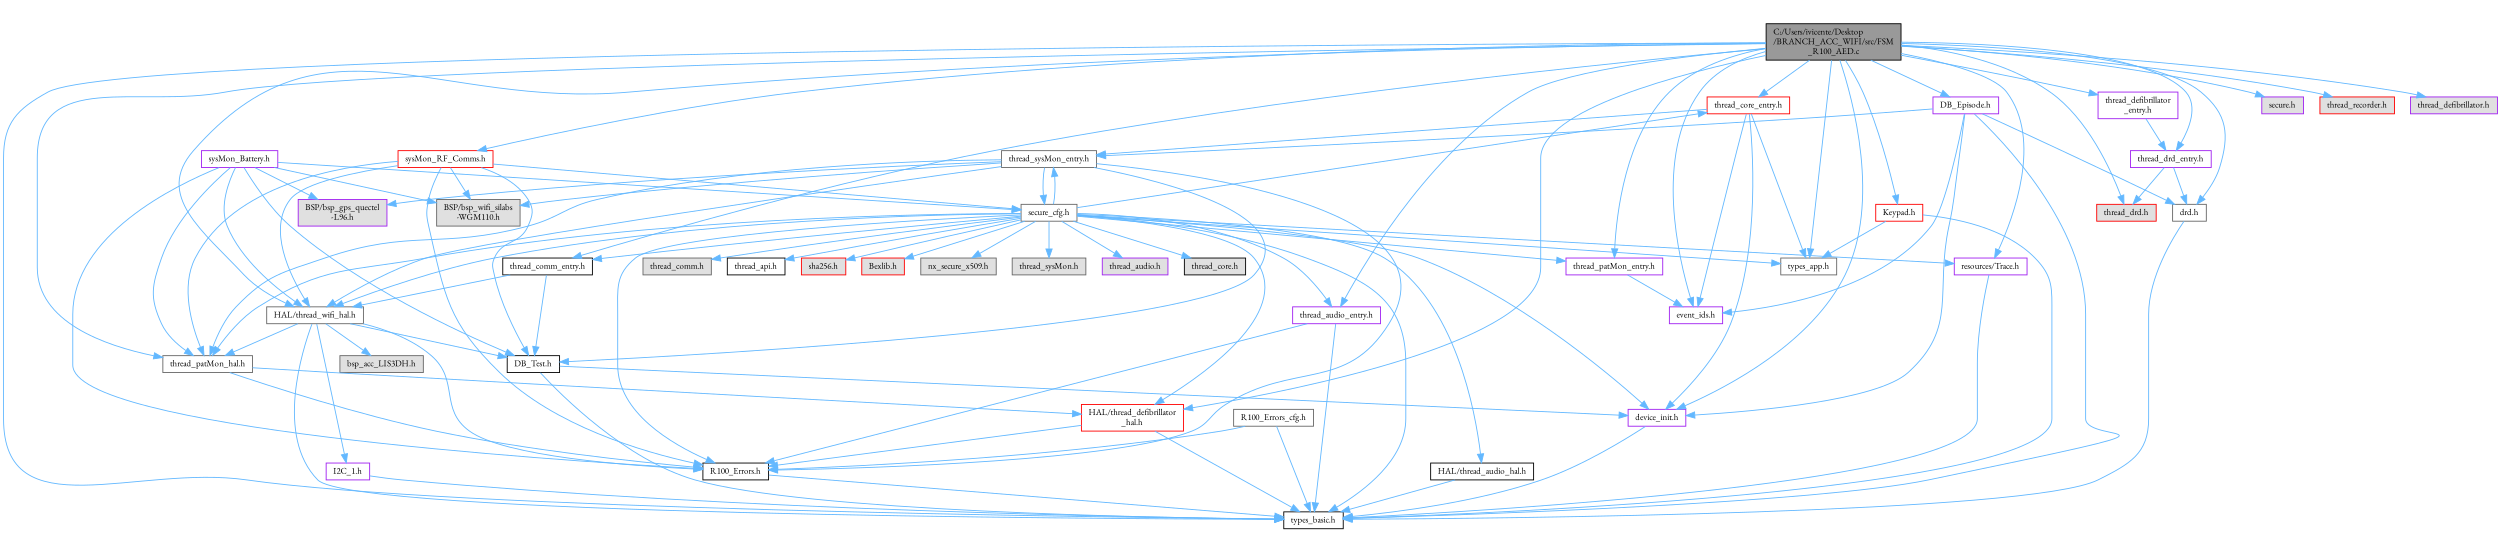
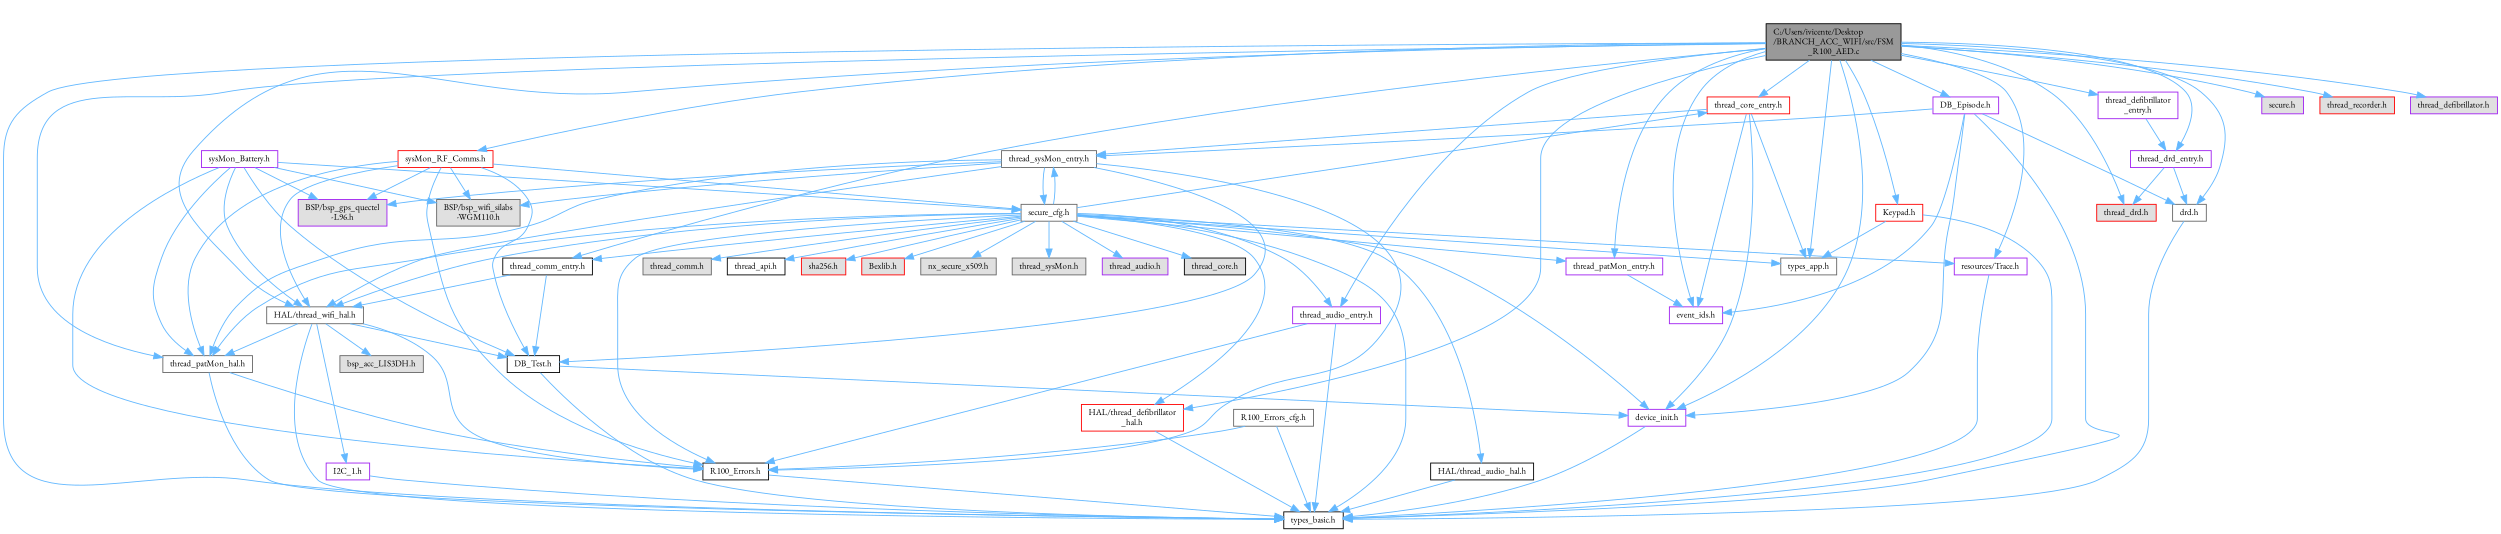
none -> (403, 181)
(663, 391) -> (708, 509)
(930, 445) -> none
